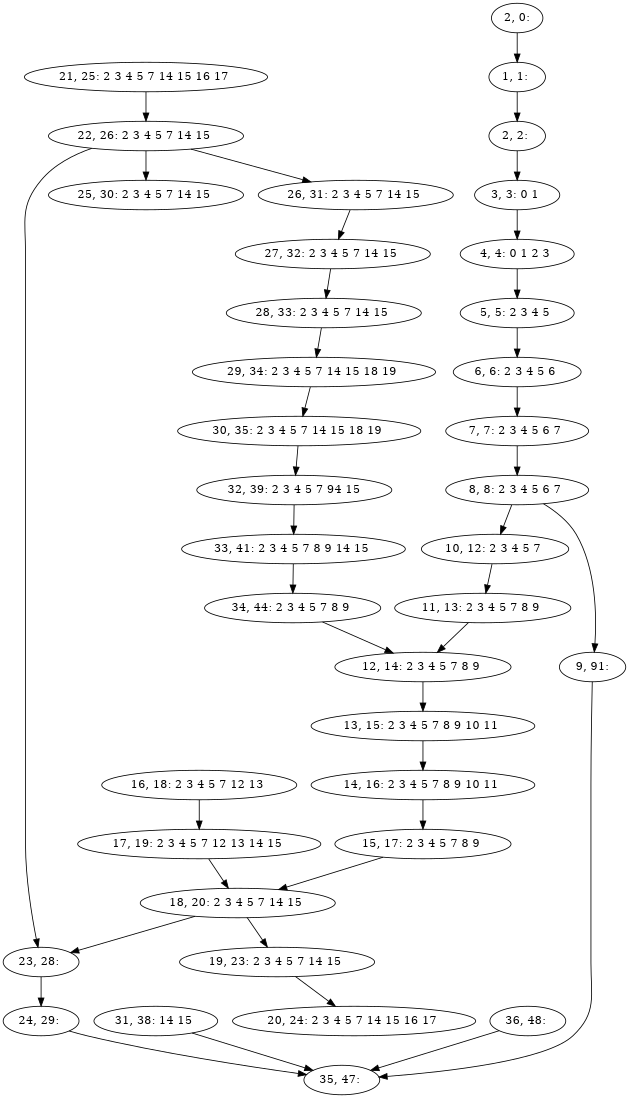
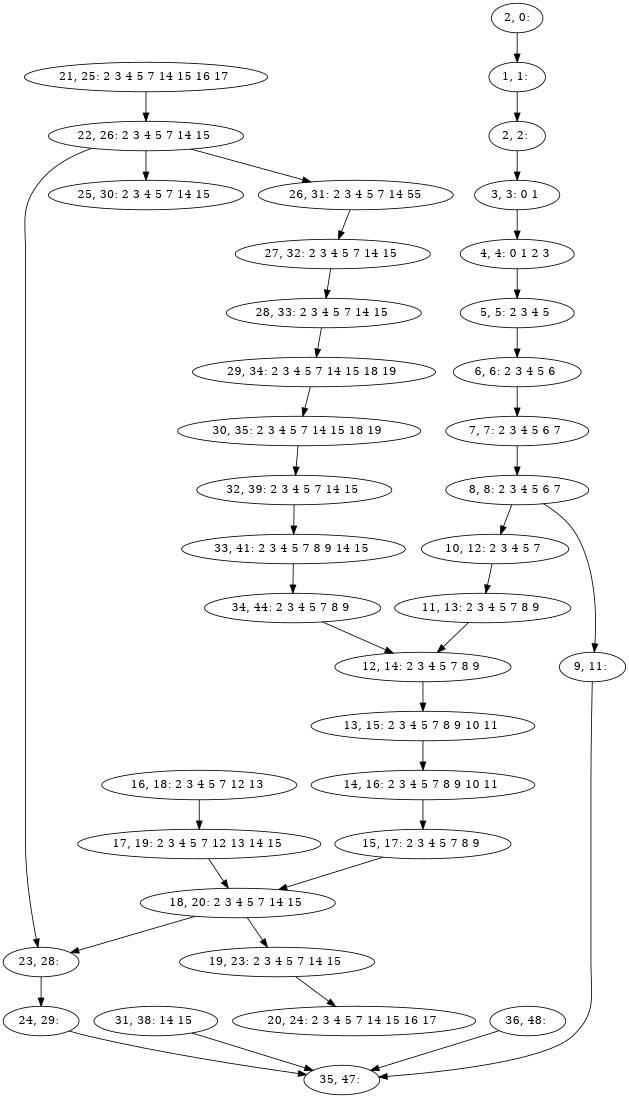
(356, 195) -> (356, 195)
(294, 490) -> (294, 490)
(593, 667) -> (593, 667)
